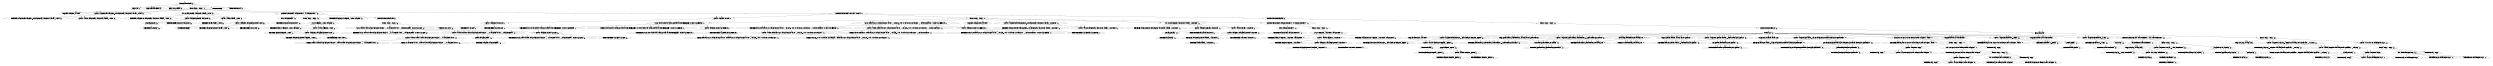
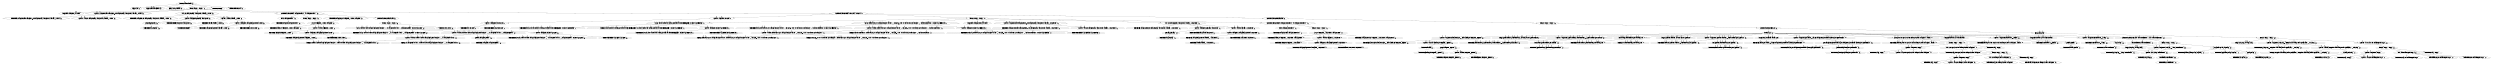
(1417, 38) -> none
